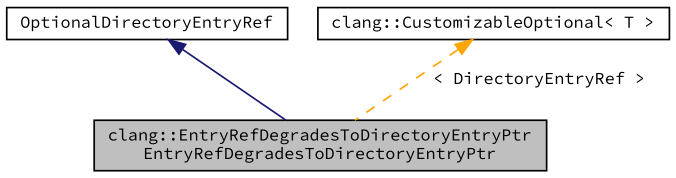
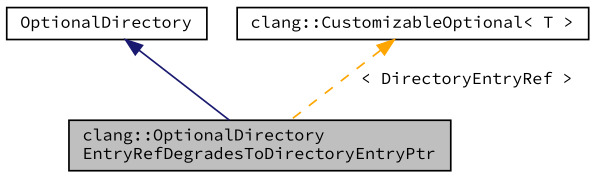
(147, 24) -> (107, 24)
(320, 145) -> (260, 145)
